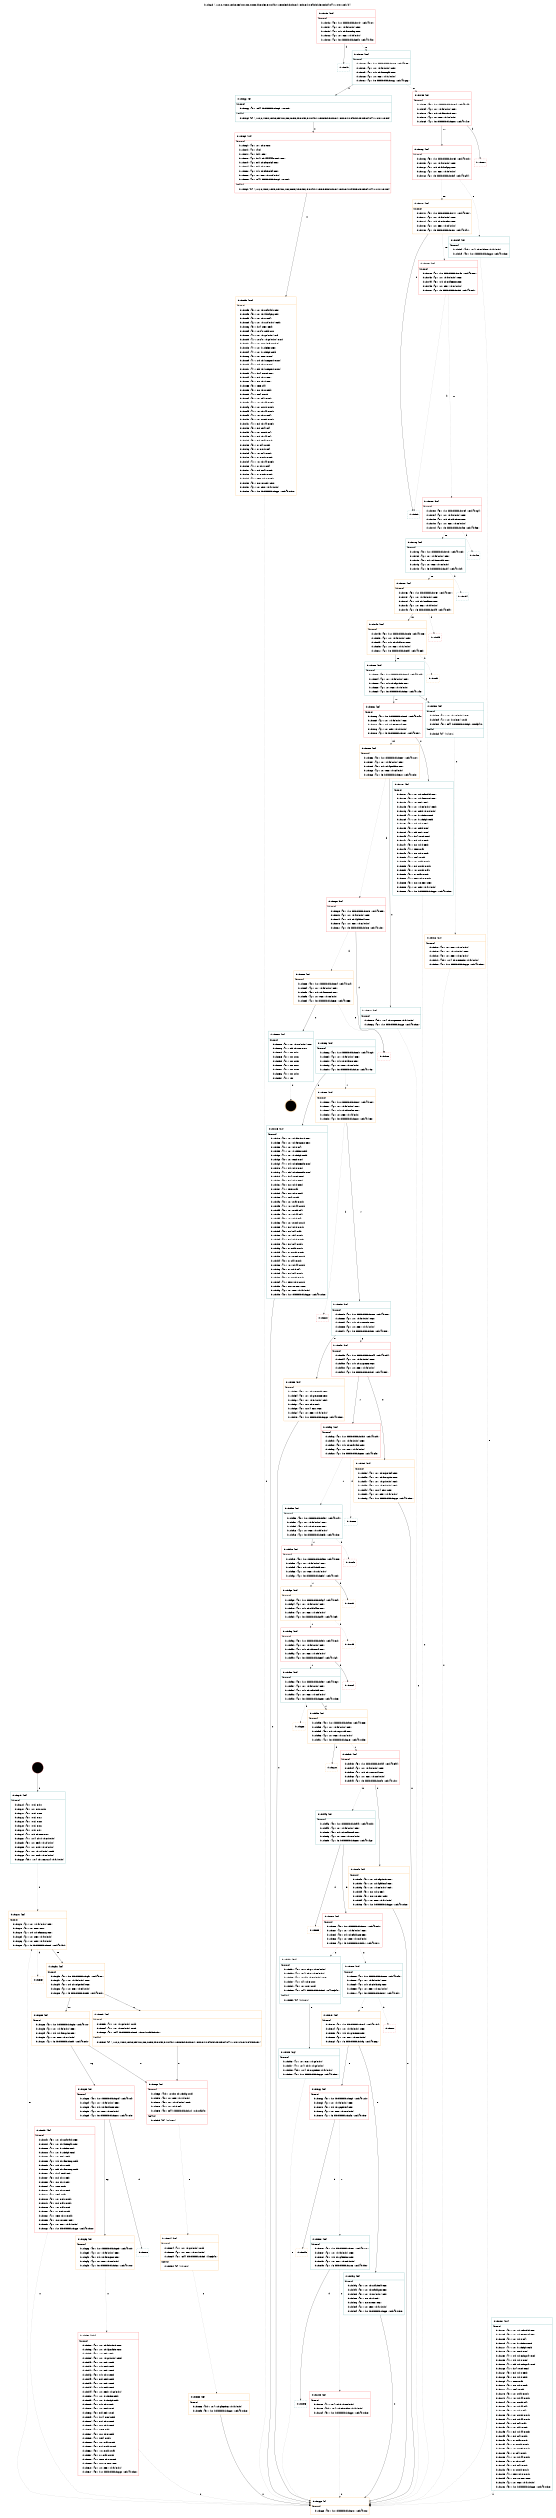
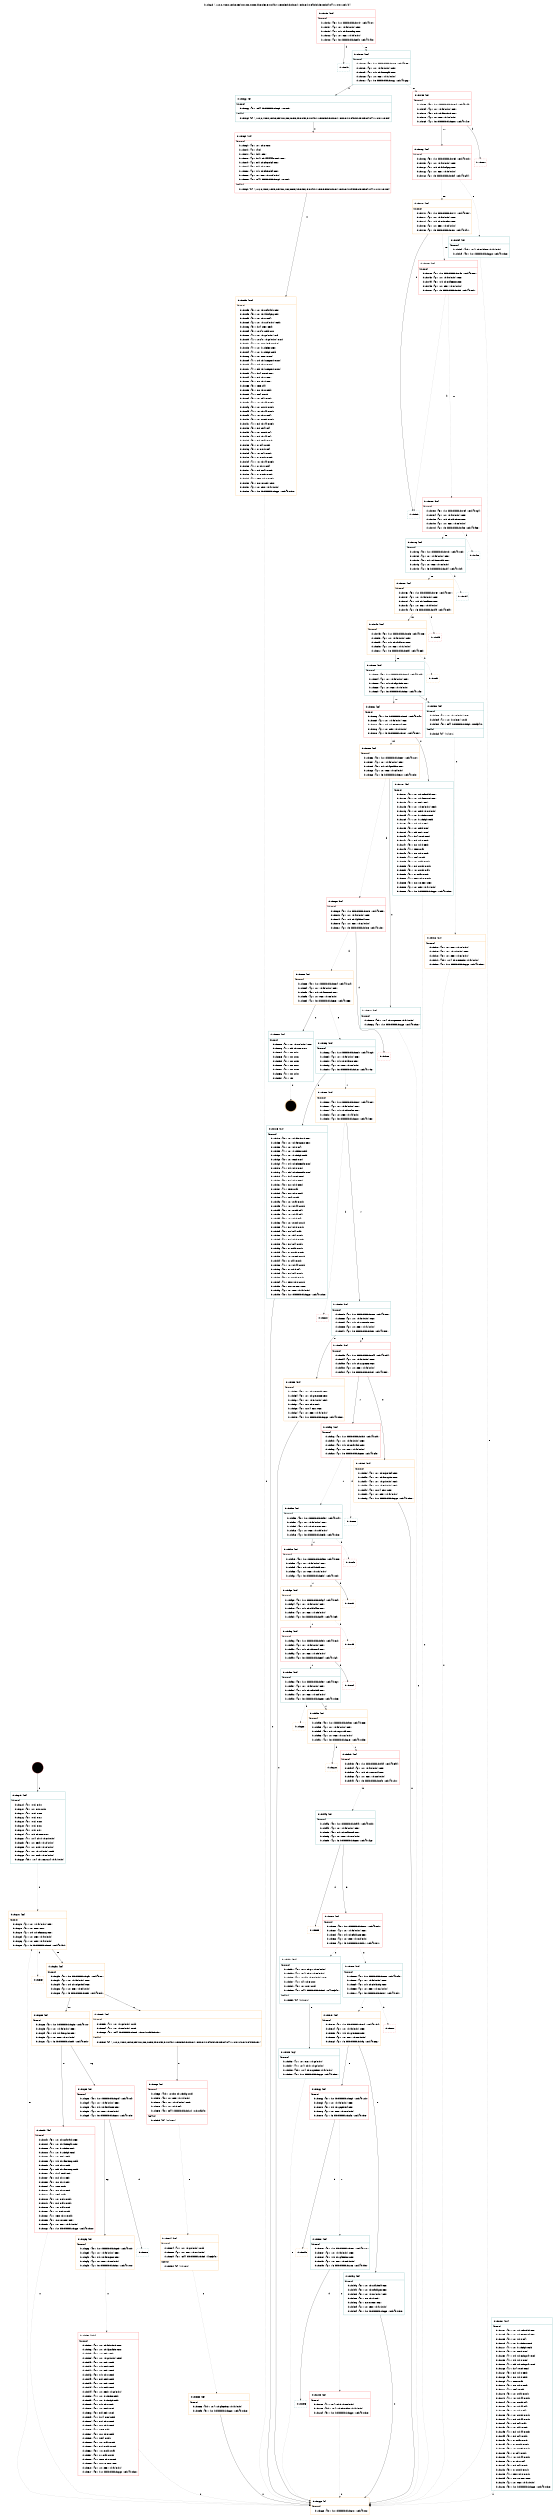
(360, 1030) -> (334, 1022)
(379, 1887) -> none
(117, 2064) -> (62, 2085)
